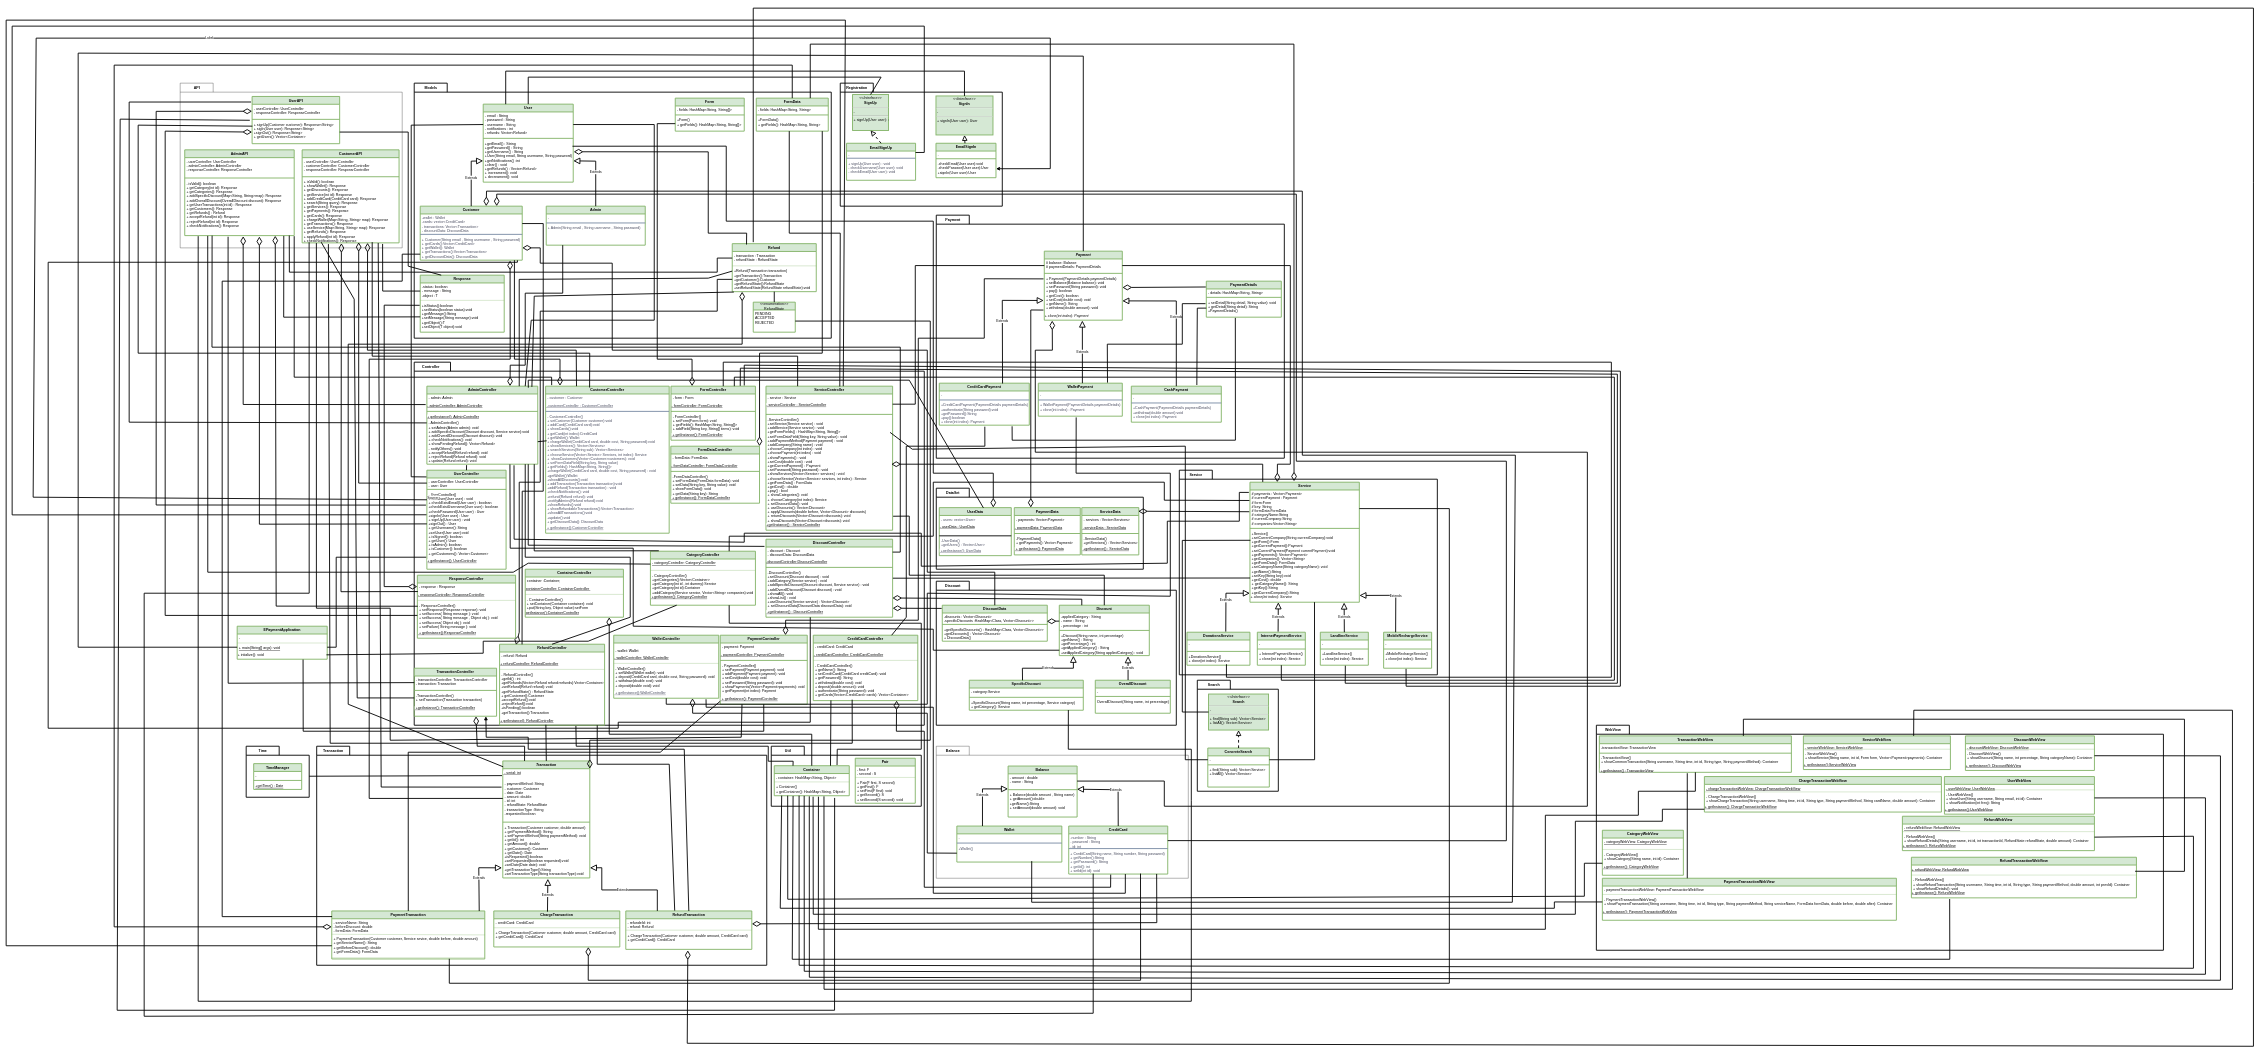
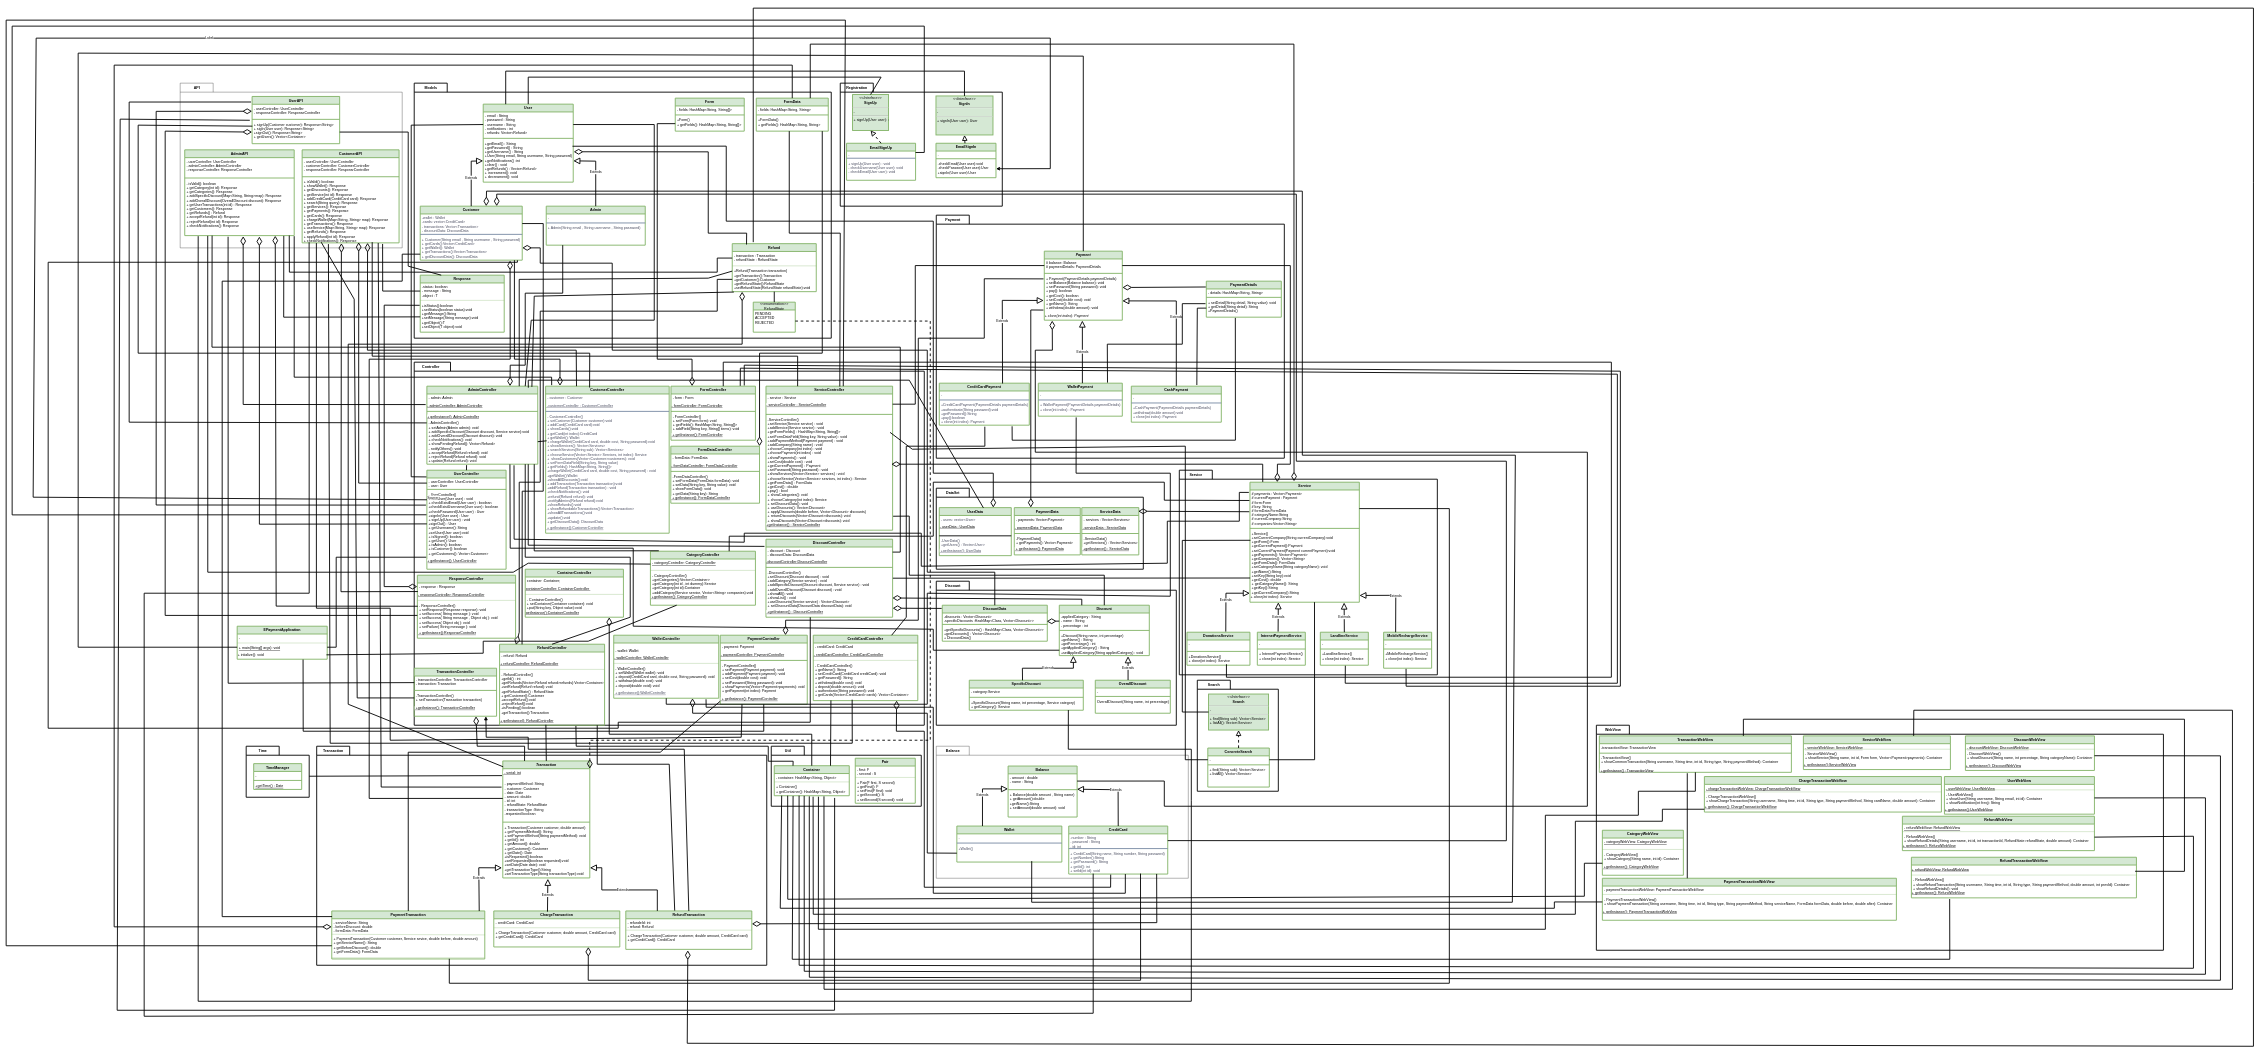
(1614, 544) -> none
(548, 599) -> (548, 599)
(921, 631) -> none
(755, 740) -> (755, 740)
